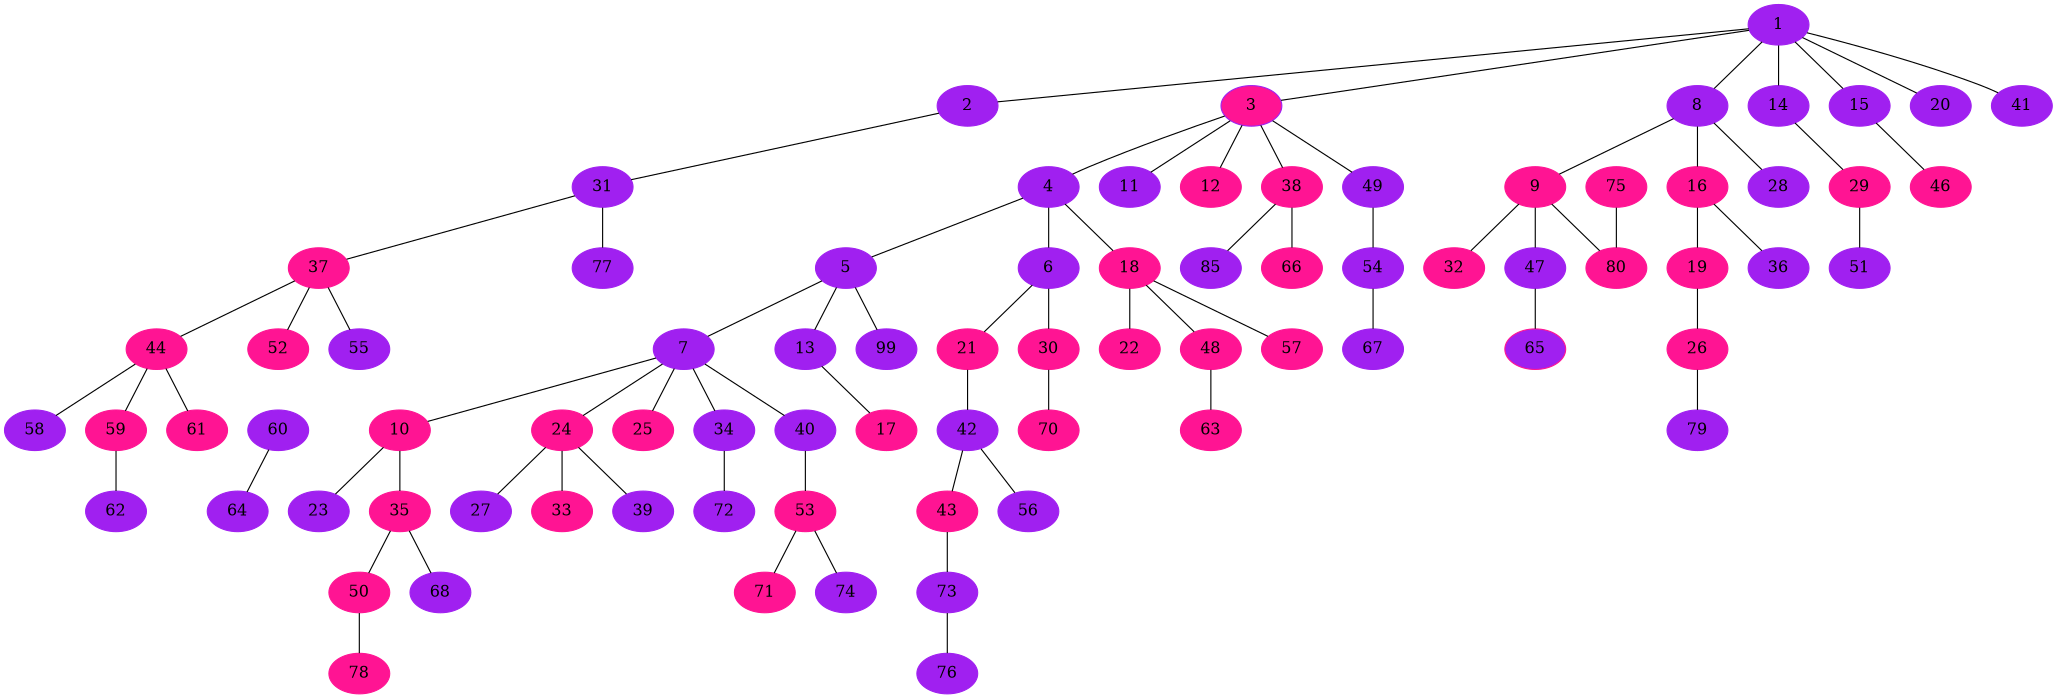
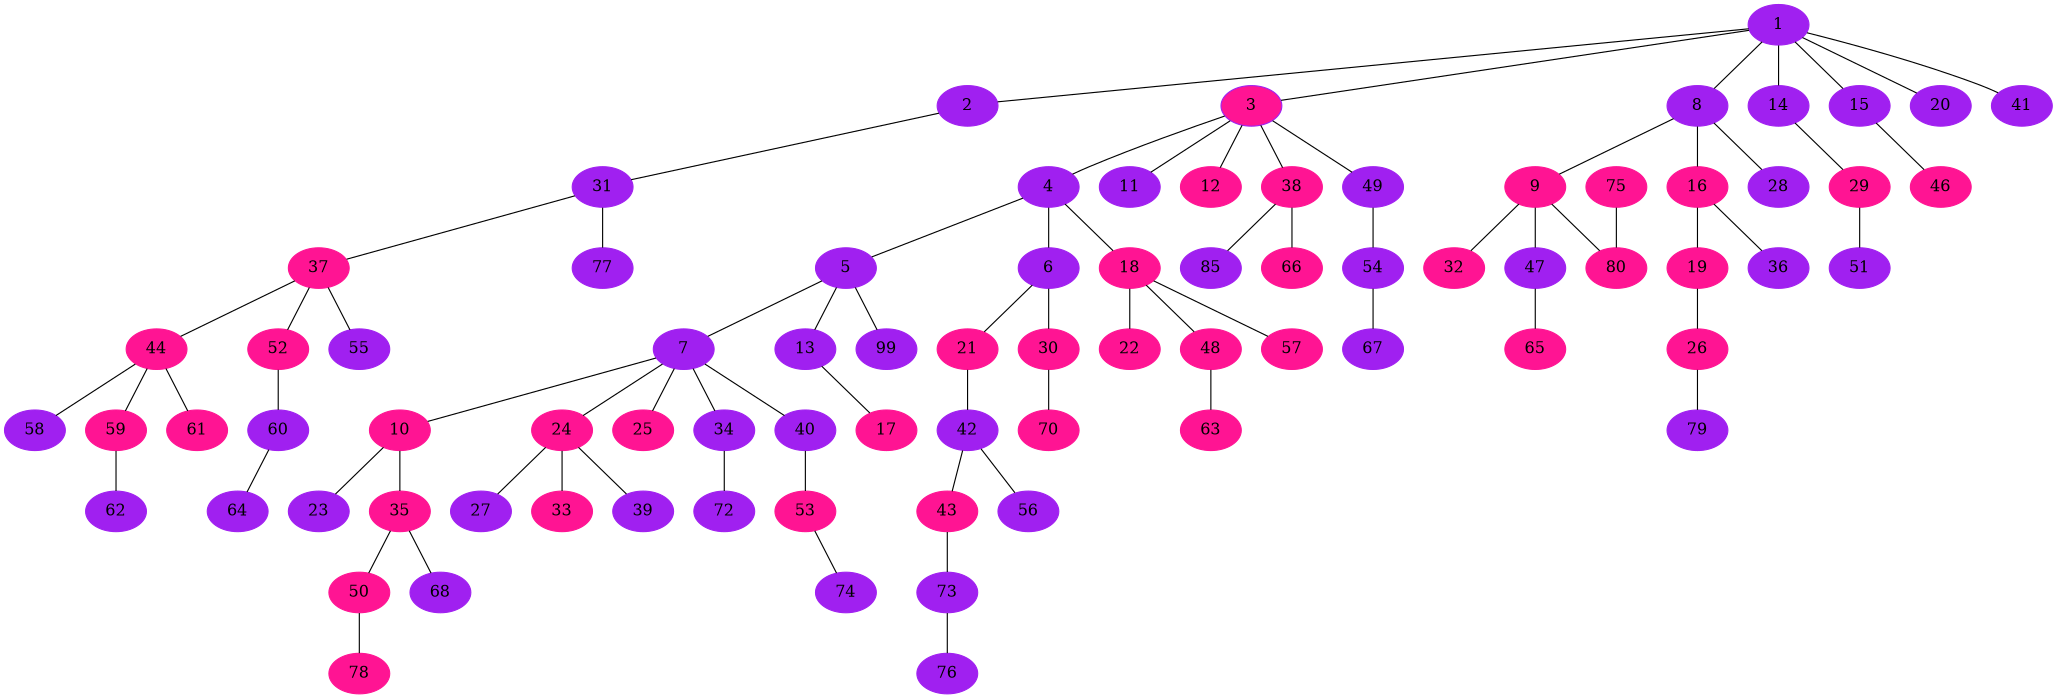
(1535, 349) -> (1535, 349)
none -> (278, 390)
(765, 592) -> none
